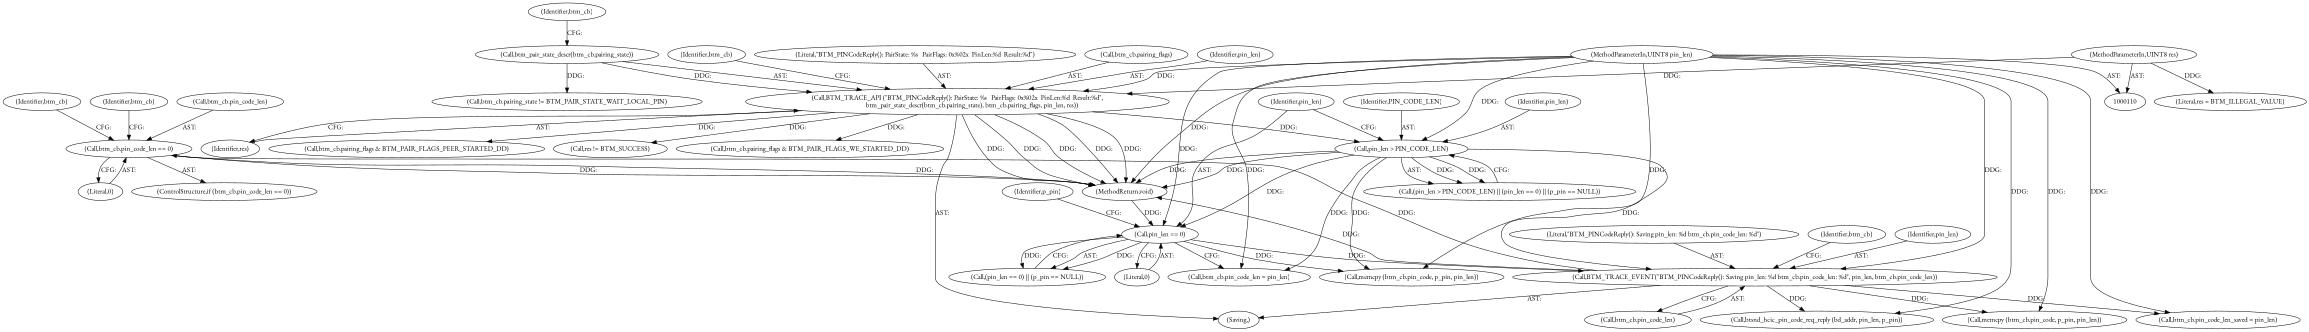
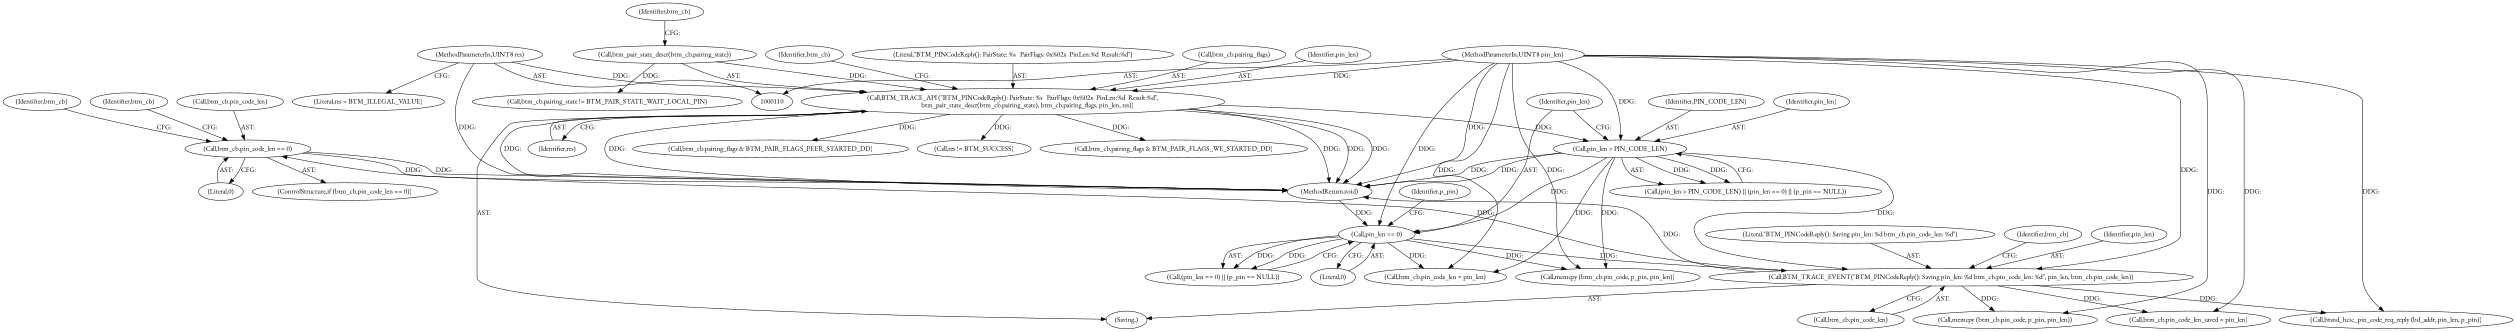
(2194, 76) -> (443, 76)
none -> (826, 181)
(1213, 256) -> (1419, 256)
